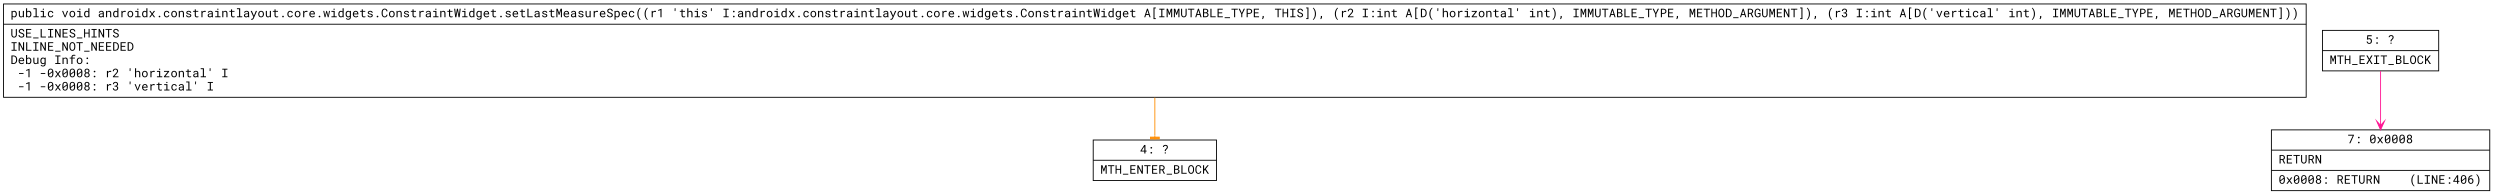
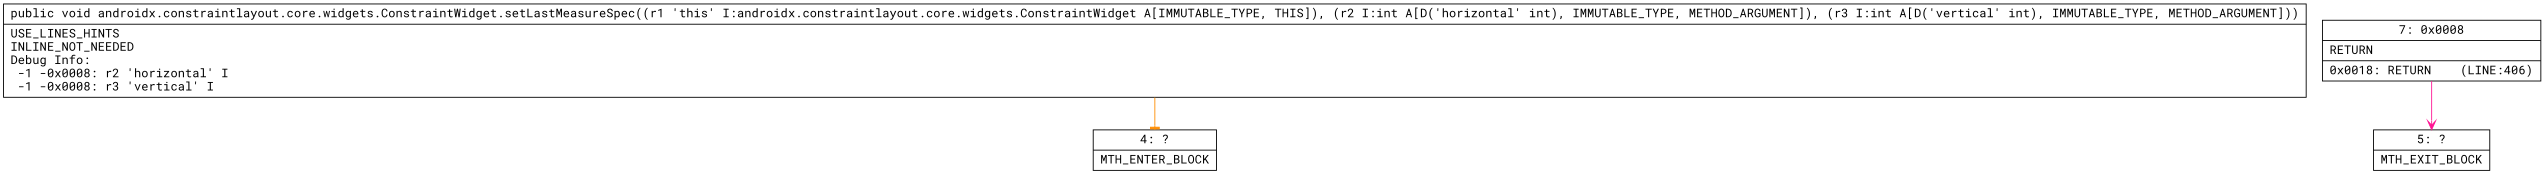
(2381, 96) -> (2432, 101)
(2381, 180) -> (2432, 70)
